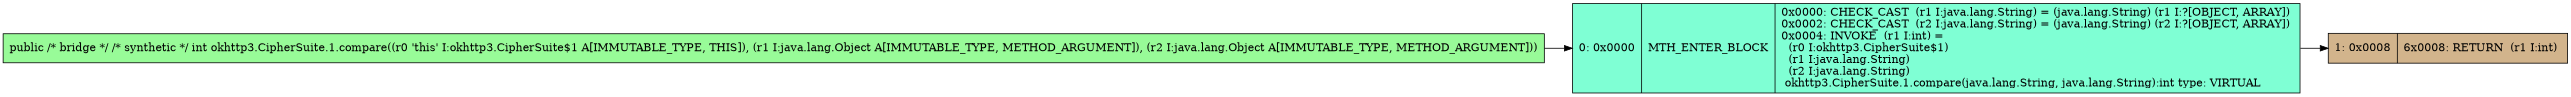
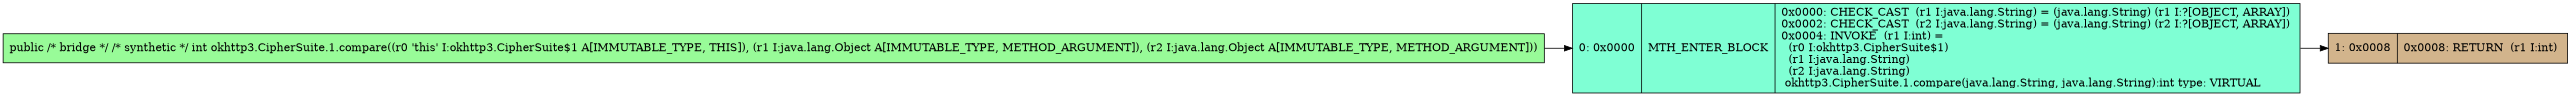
(2482, 48) -> (2482, 48)
